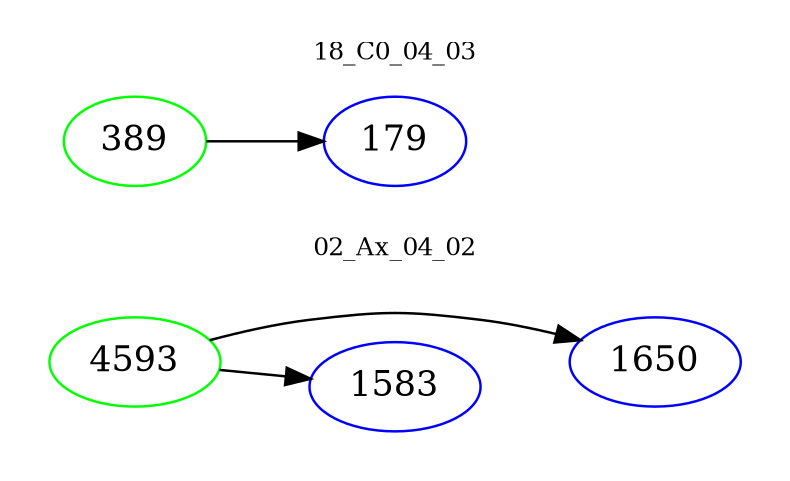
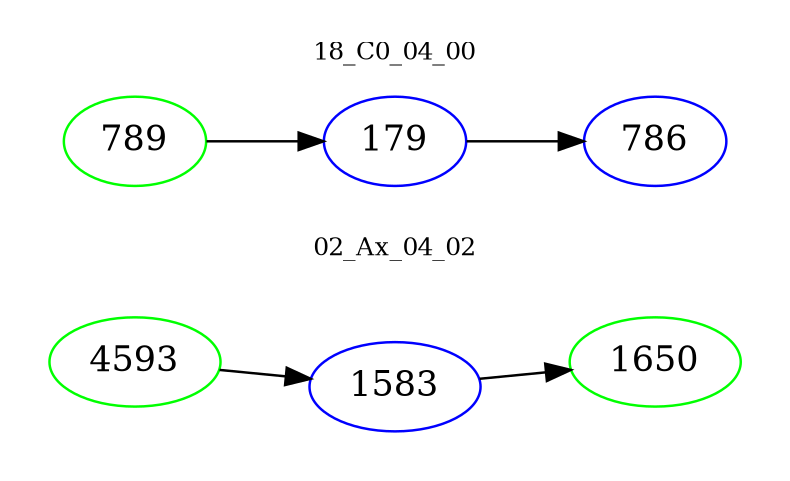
(395, 53) -> (395, 53)
(135, 141) -> (135, 141)
none -> (655, 141)
(382, 313) -> (513, 376)
(655, 362) -> (655, 362)
